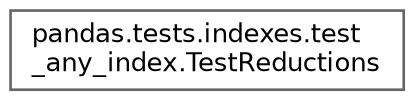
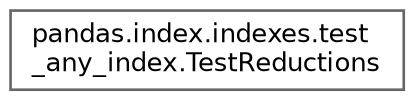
(207, 50) -> (207, 50)
